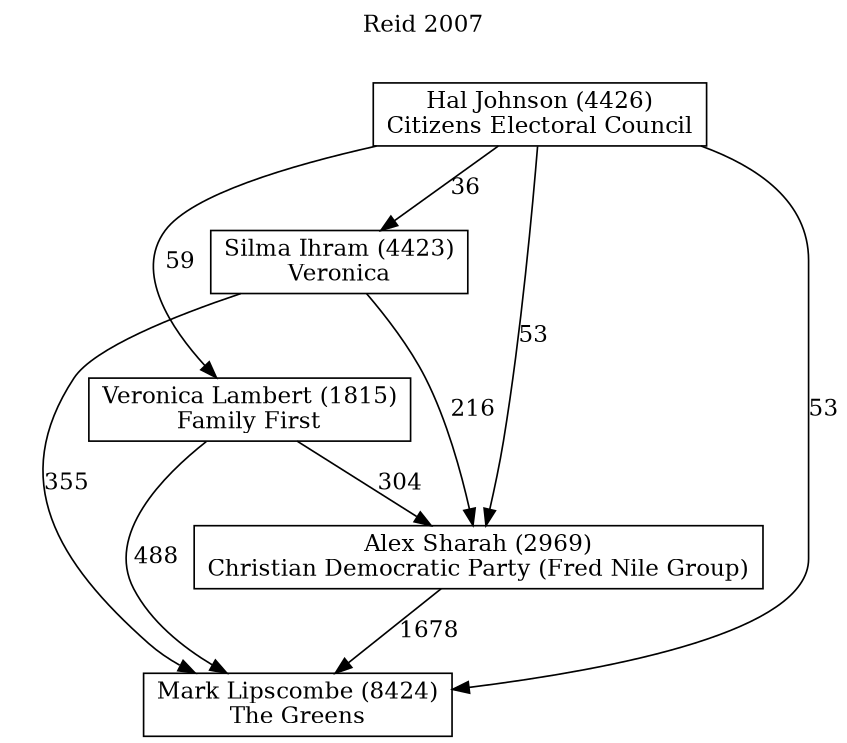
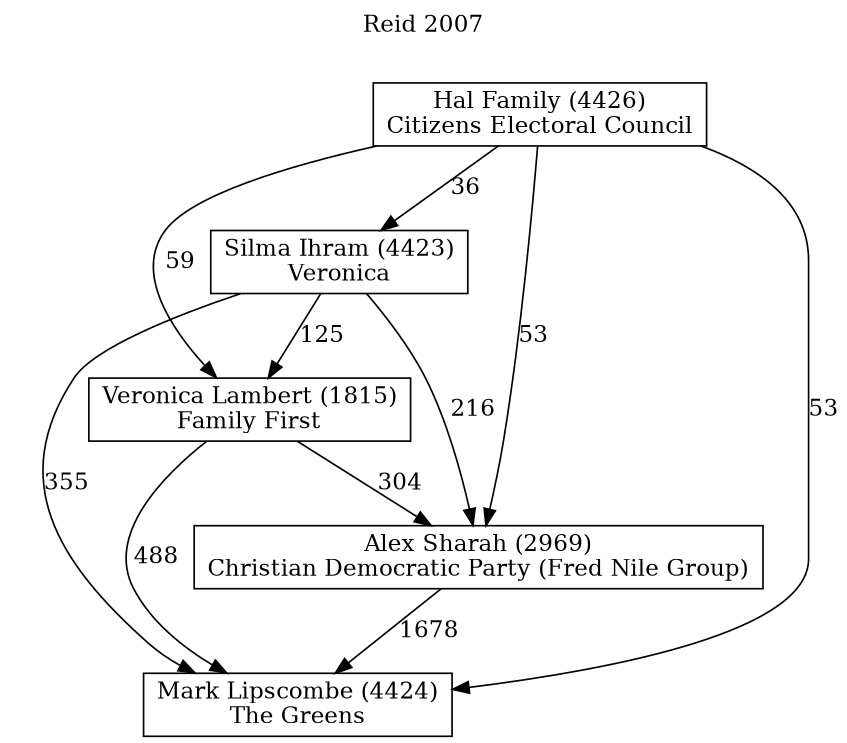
(540, 114) -> (540, 114)
none -> (299, 329)
(298, 705) -> (298, 705)
